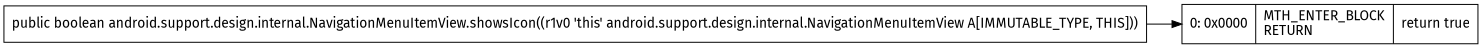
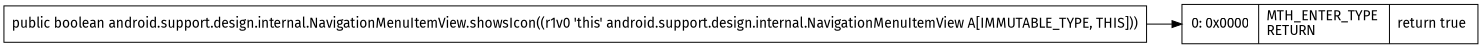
(1325, 16) -> (1323, 16)
